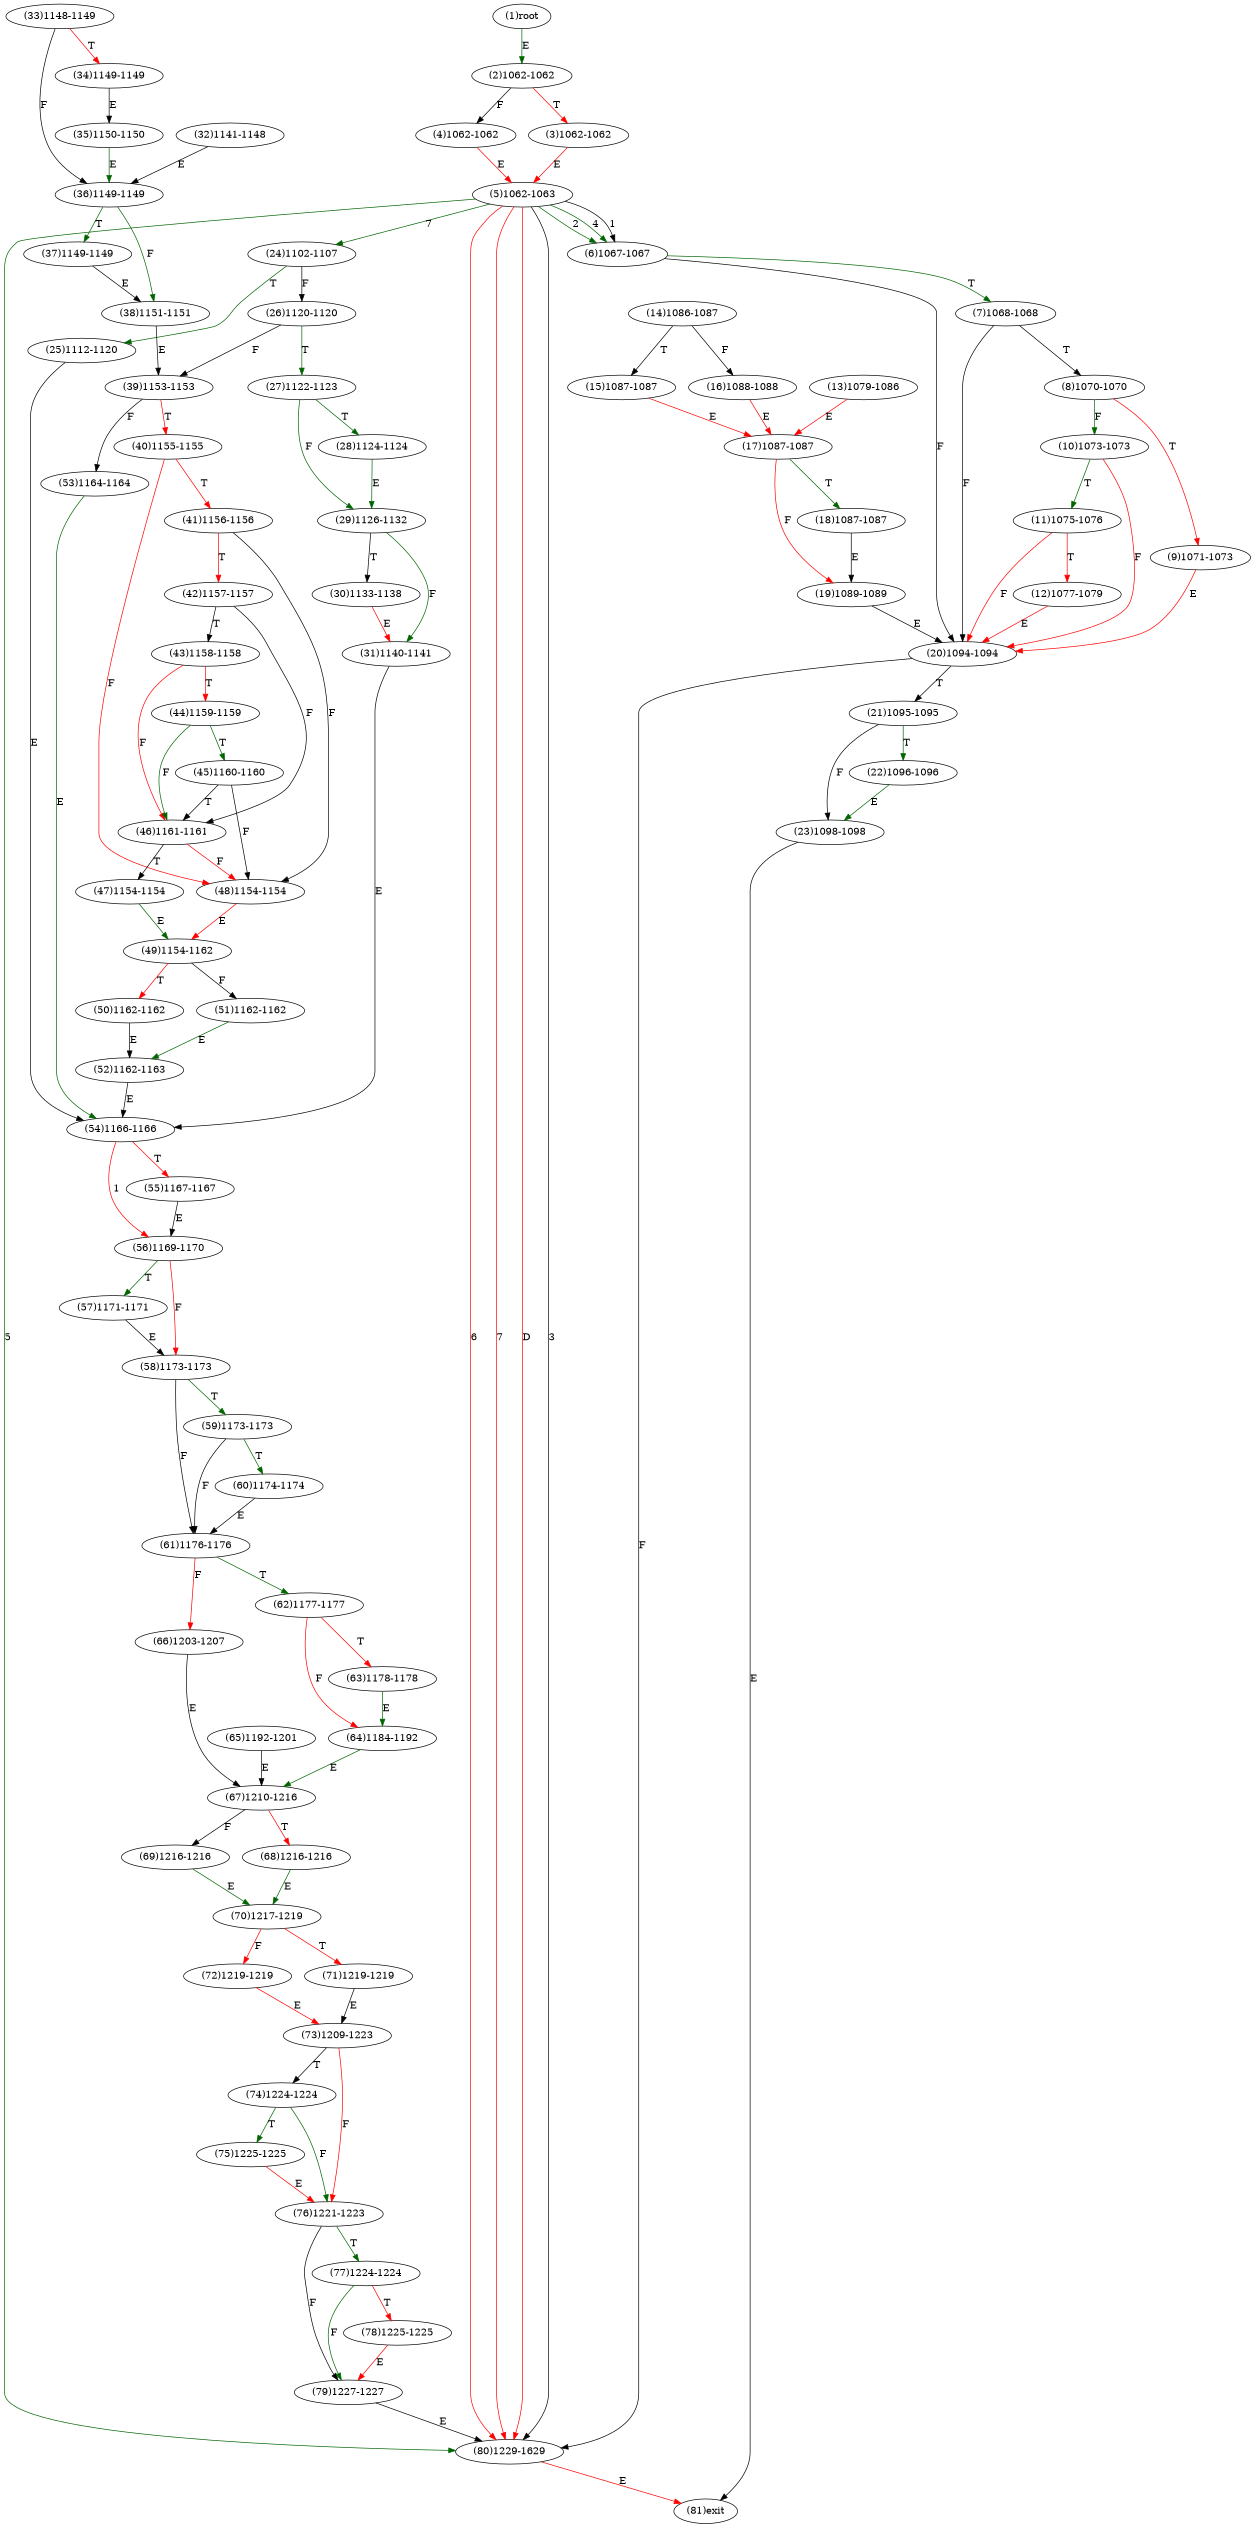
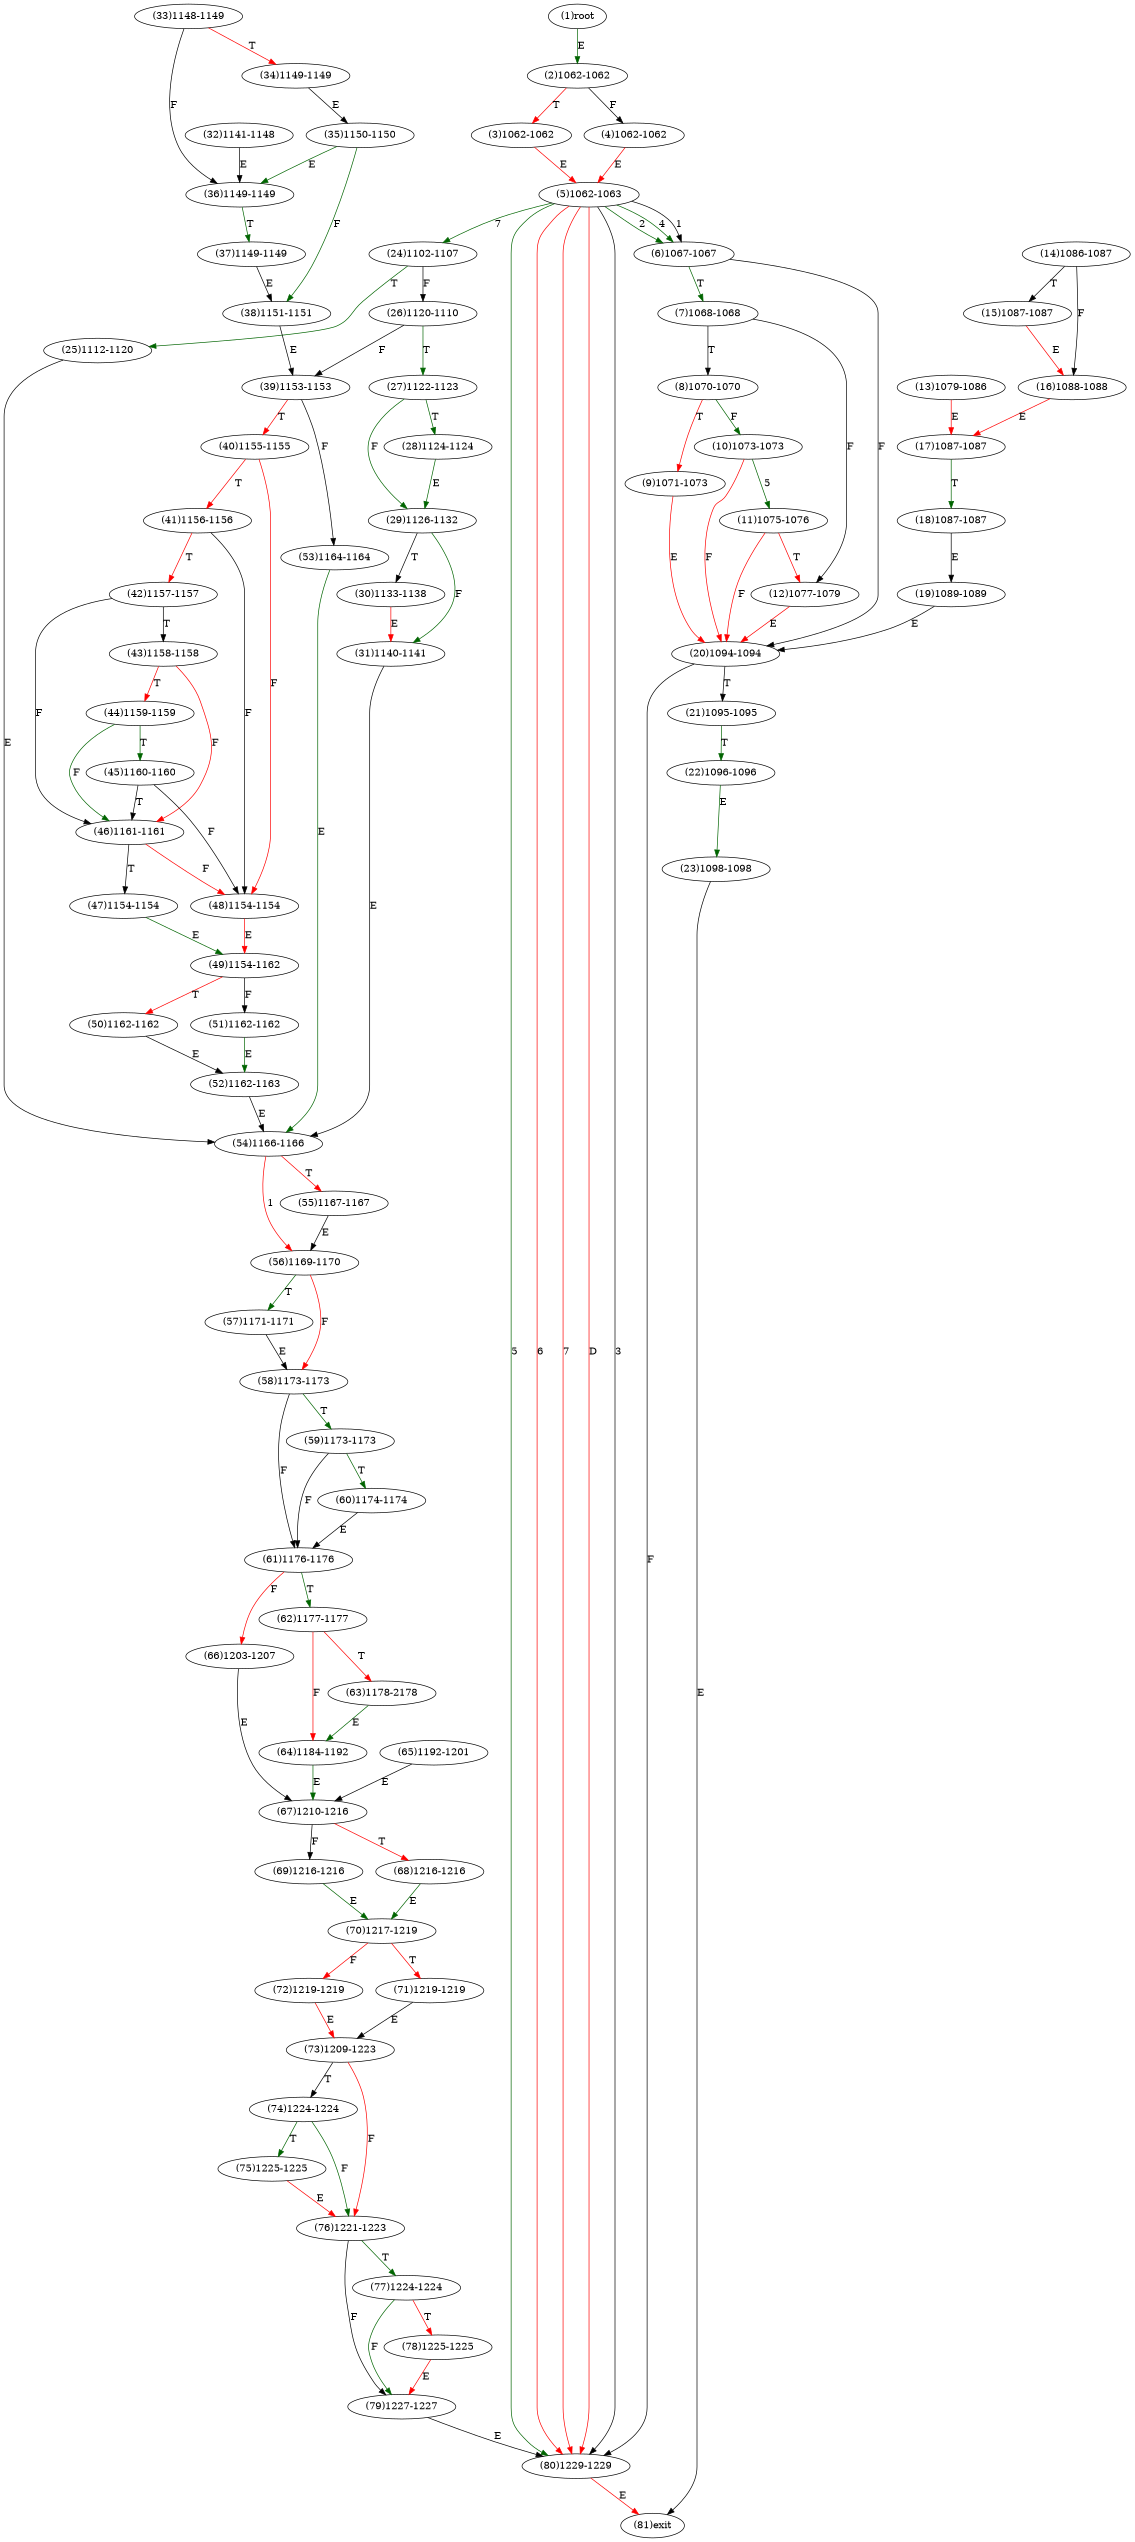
(140, 249) -> (331, 225)
(302, 314) -> (423, 314)
(697, 416) -> (1043, 348)
(963, 476) -> (847, 423)
(1088, 484) -> (767, 484)
(782, 528) -> none
(837, 760) -> none
(382, 1679) -> (382, 1693)
(510, 2452) -> (576, 2466)
